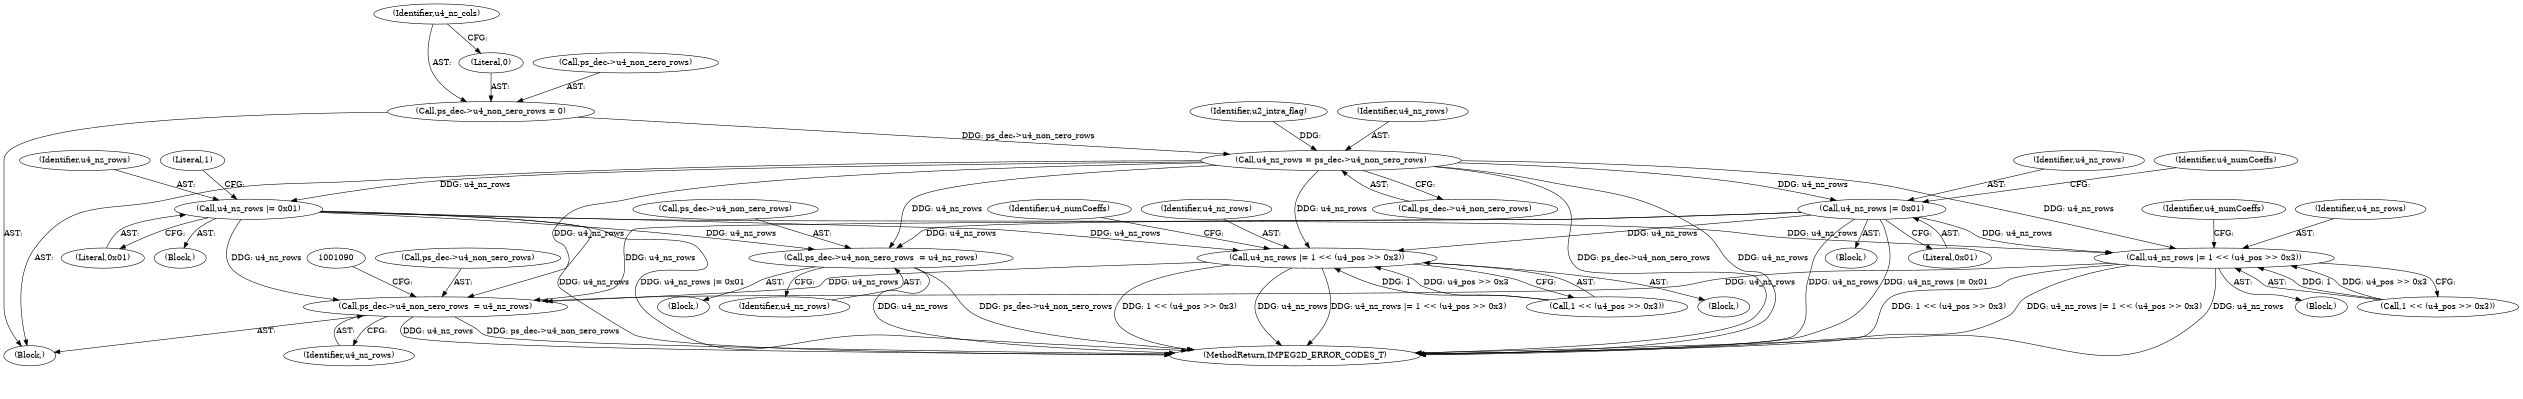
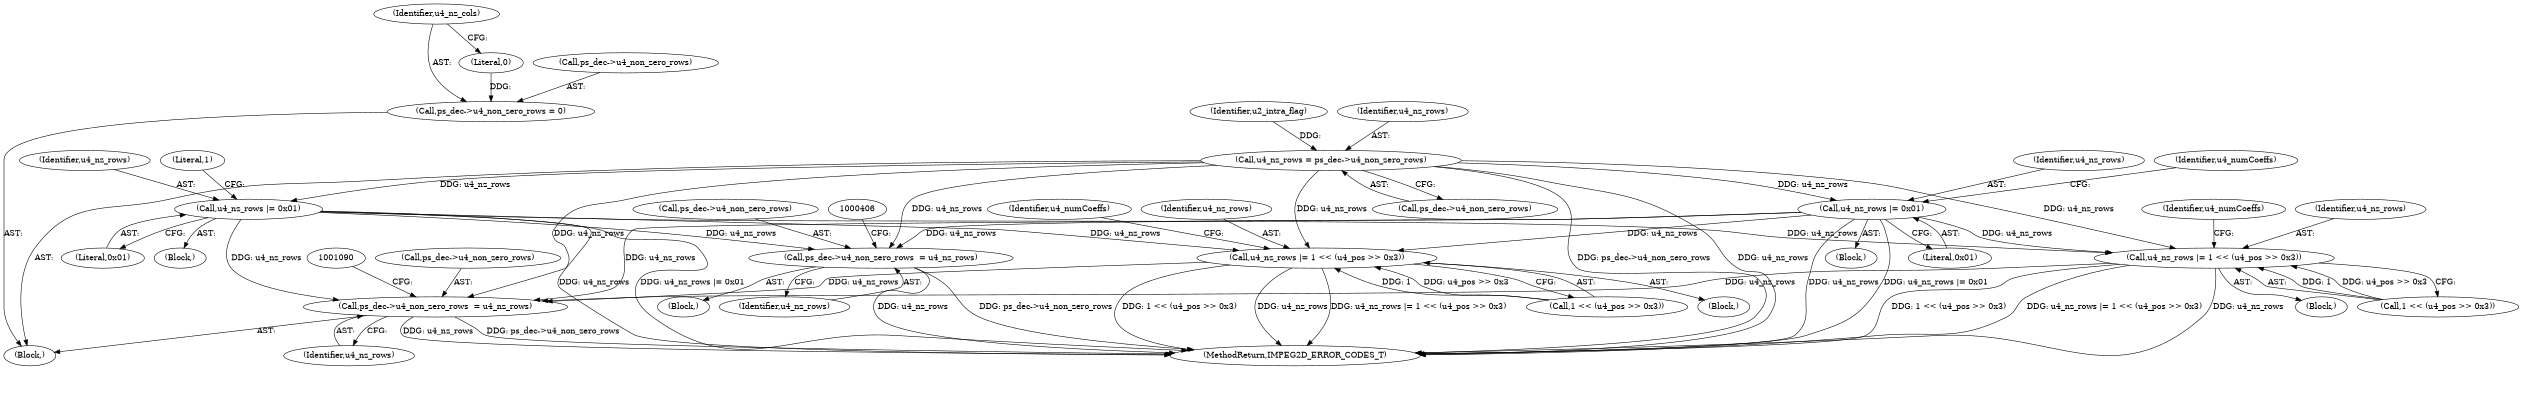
(502, 87) -> (502, 87)
(901, 135) -> none
none -> (857, 209)
